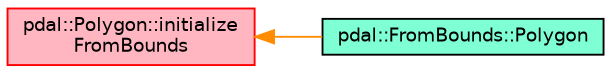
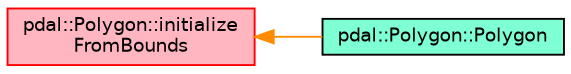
(463, 37) -> (443, 37)
